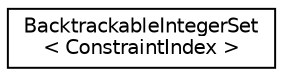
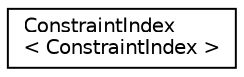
(142, 38) -> (122, 38)
